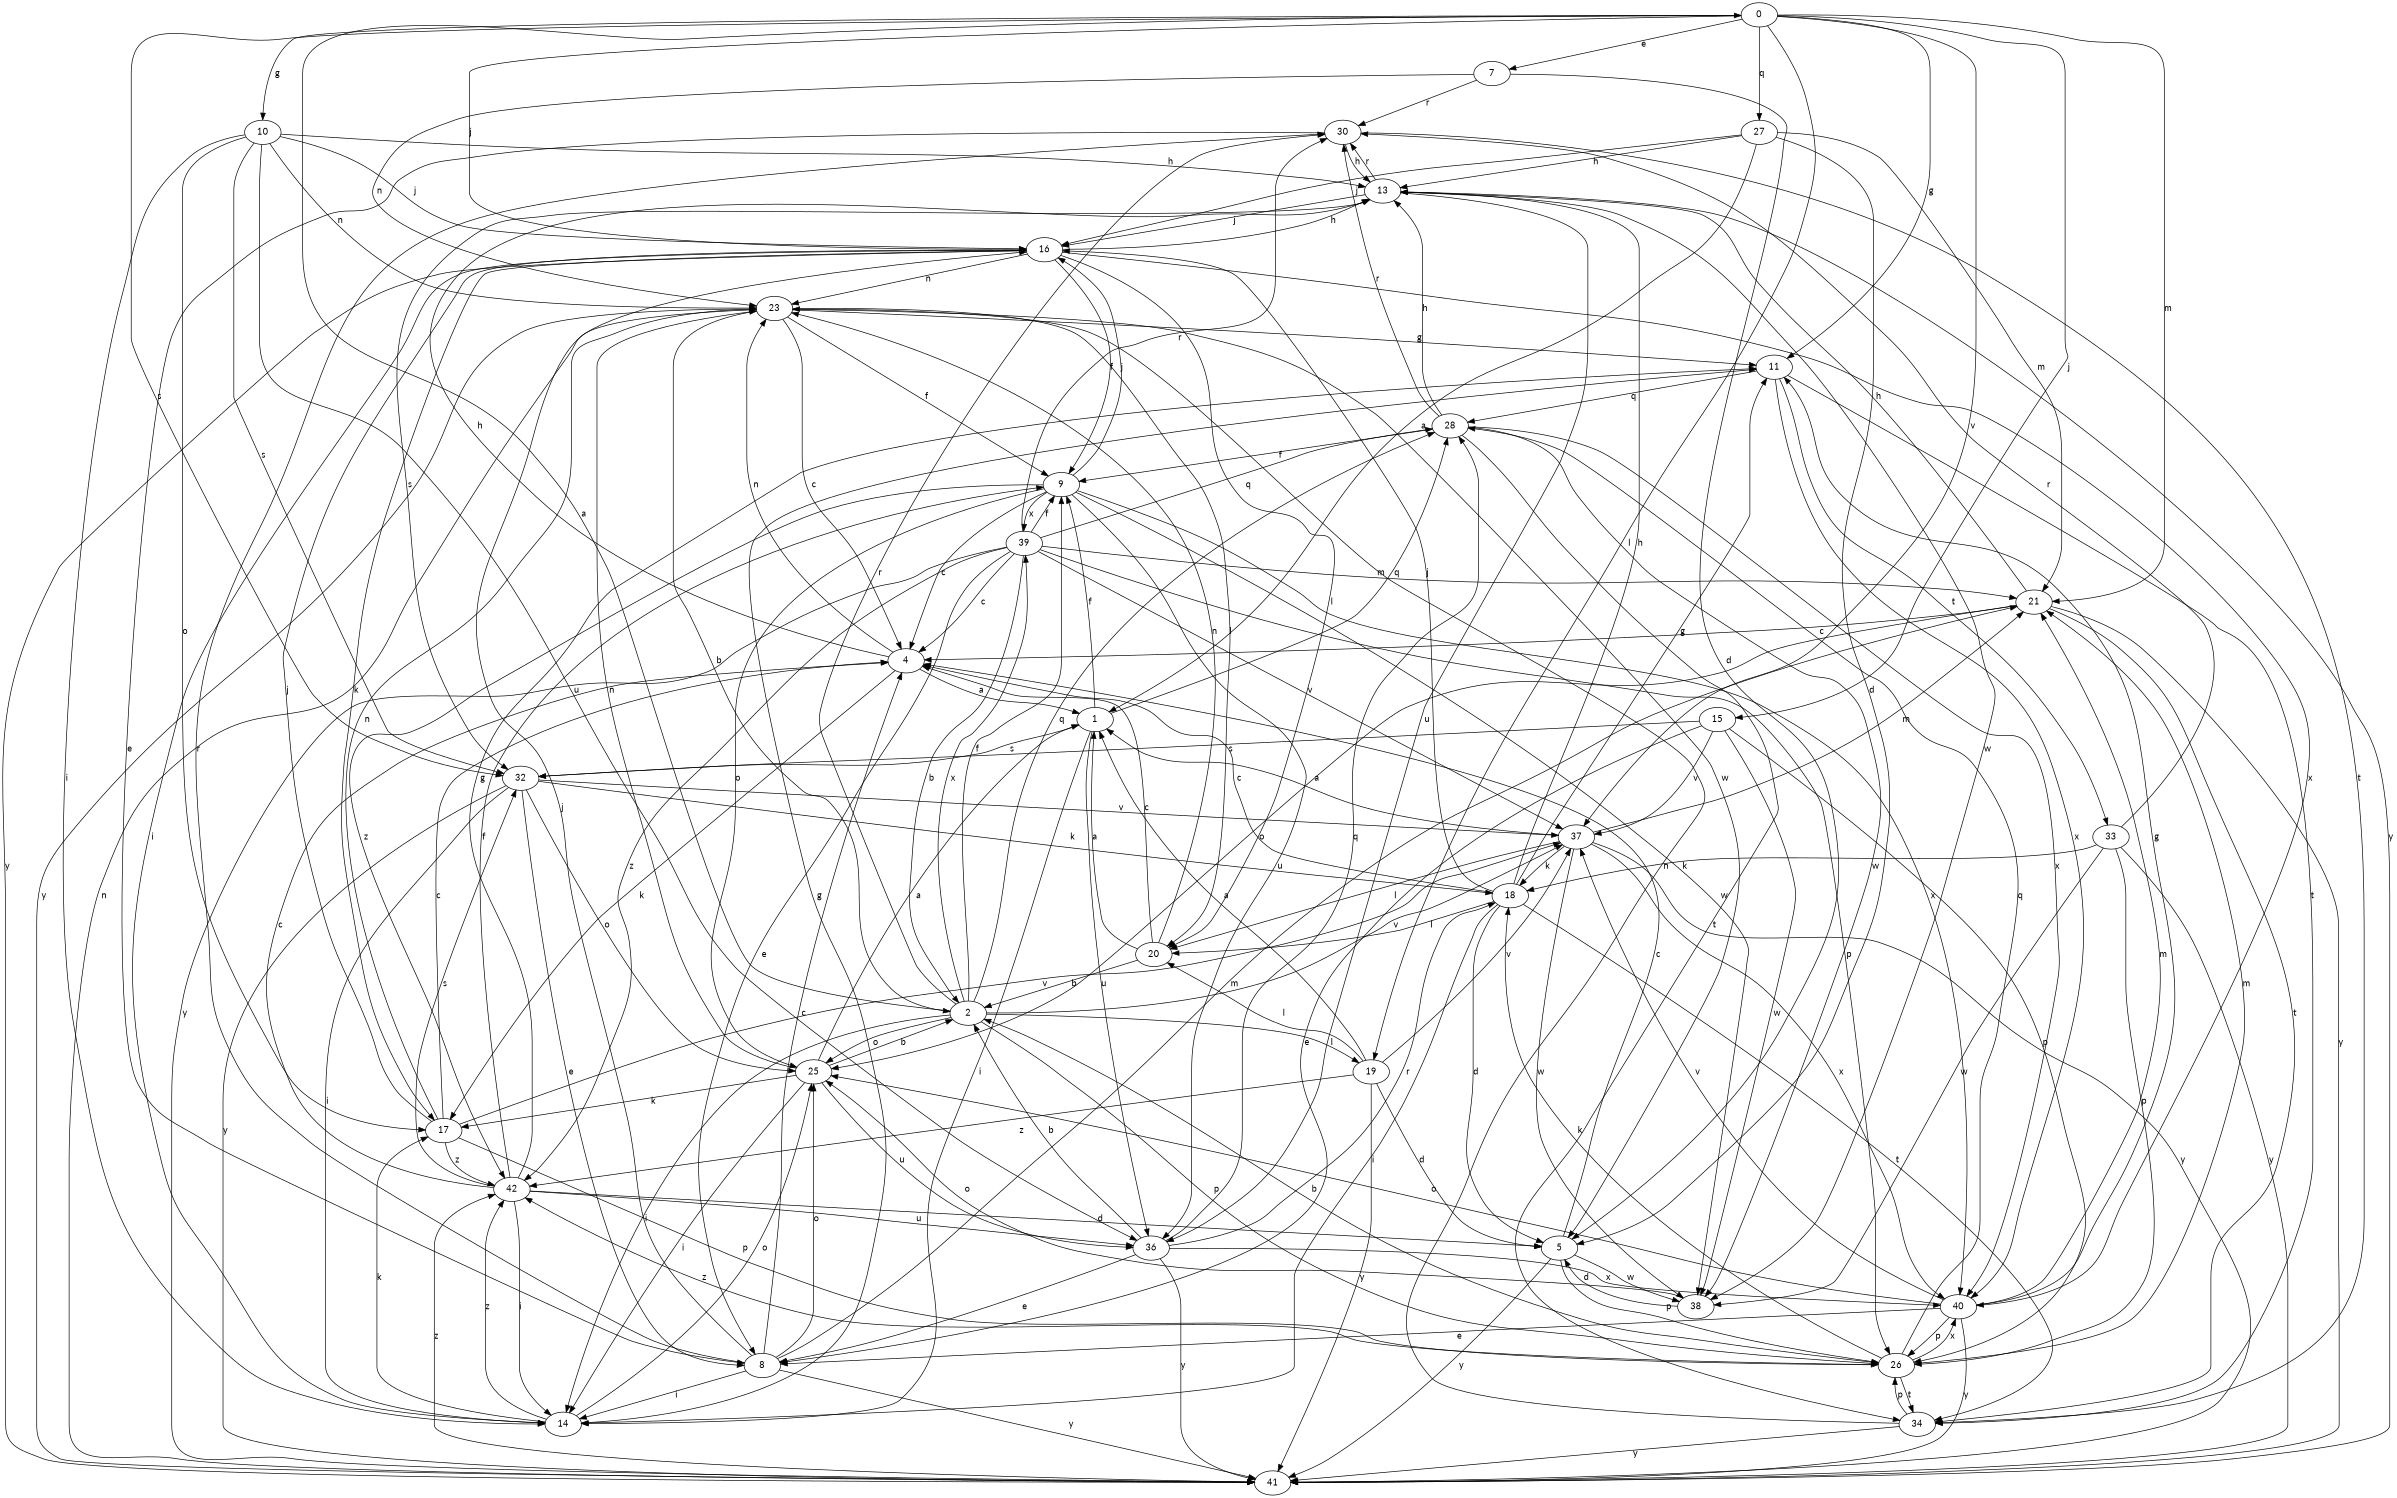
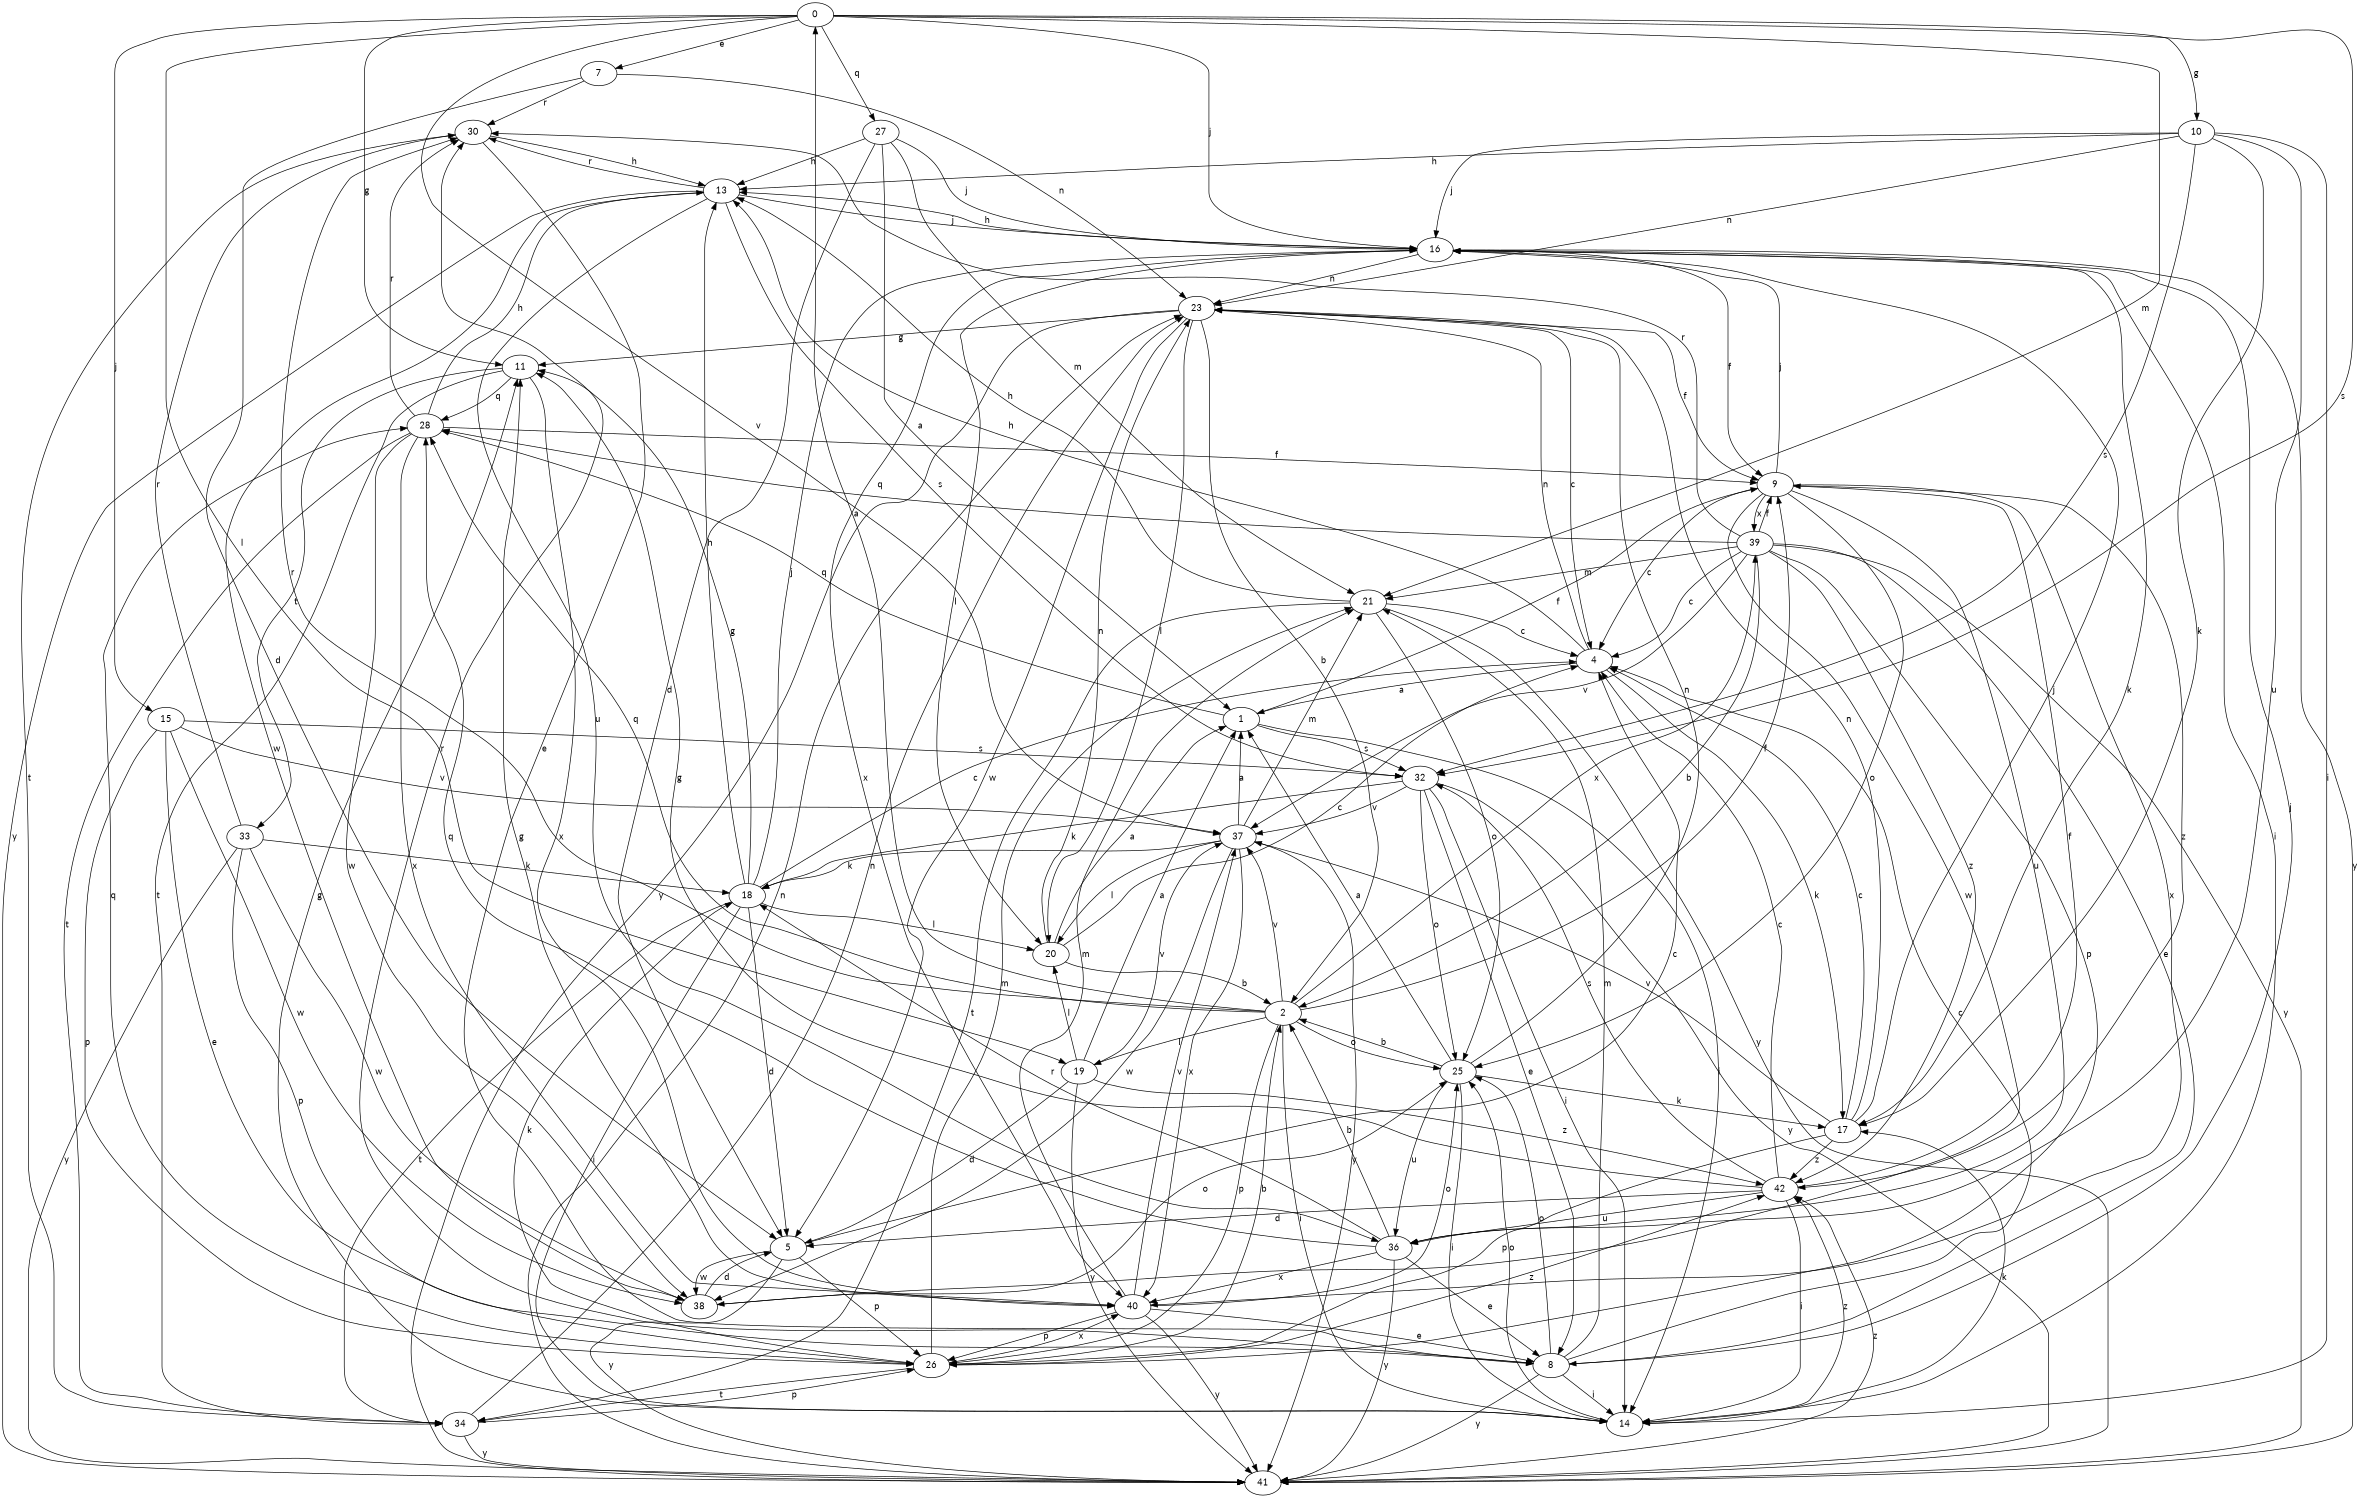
(186, 631) -> (2199, 631)
(1101, 982) -> none
